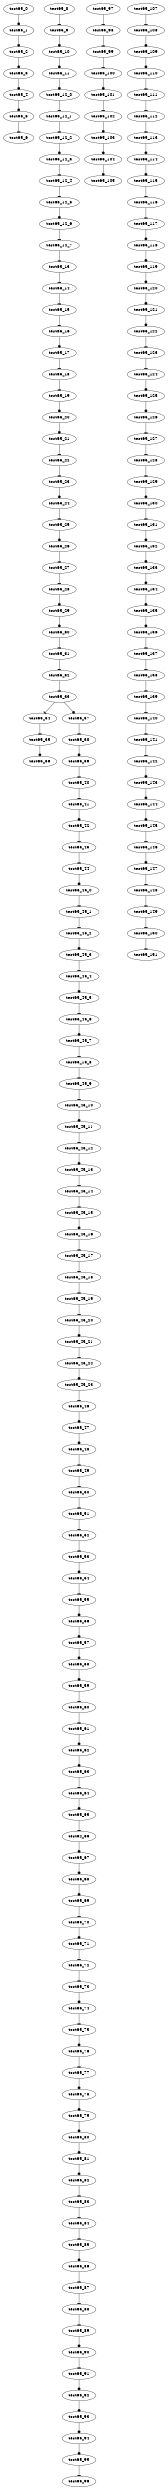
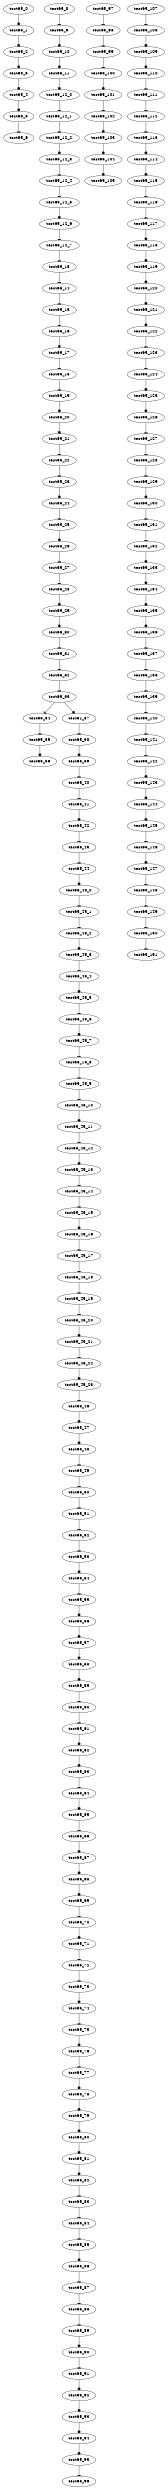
(146, 535) -> (146, 535)
(79, 718) -> (79, 718)
(79, 1836) -> (79, 1836)
